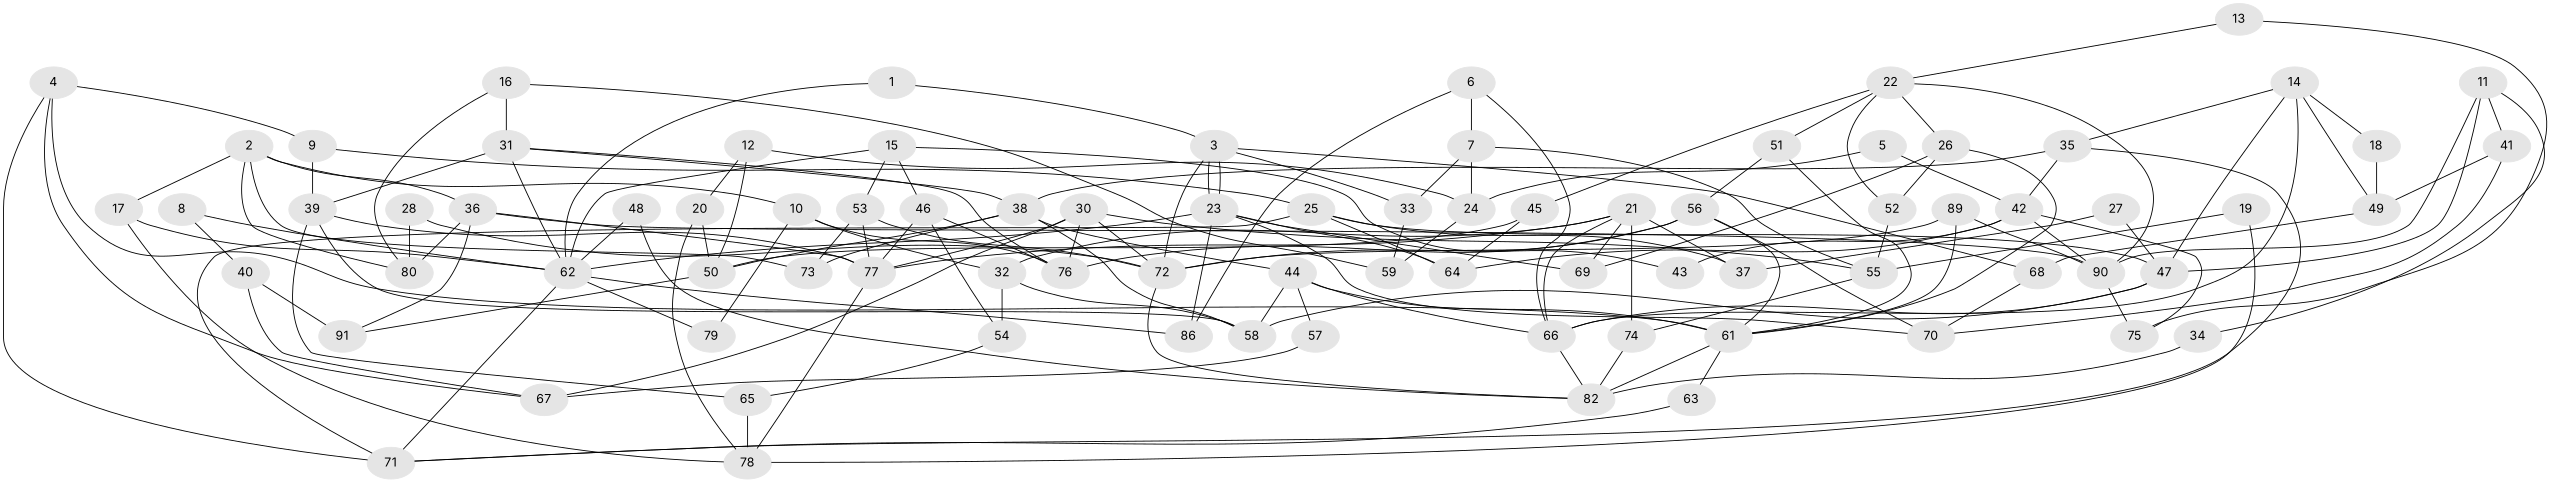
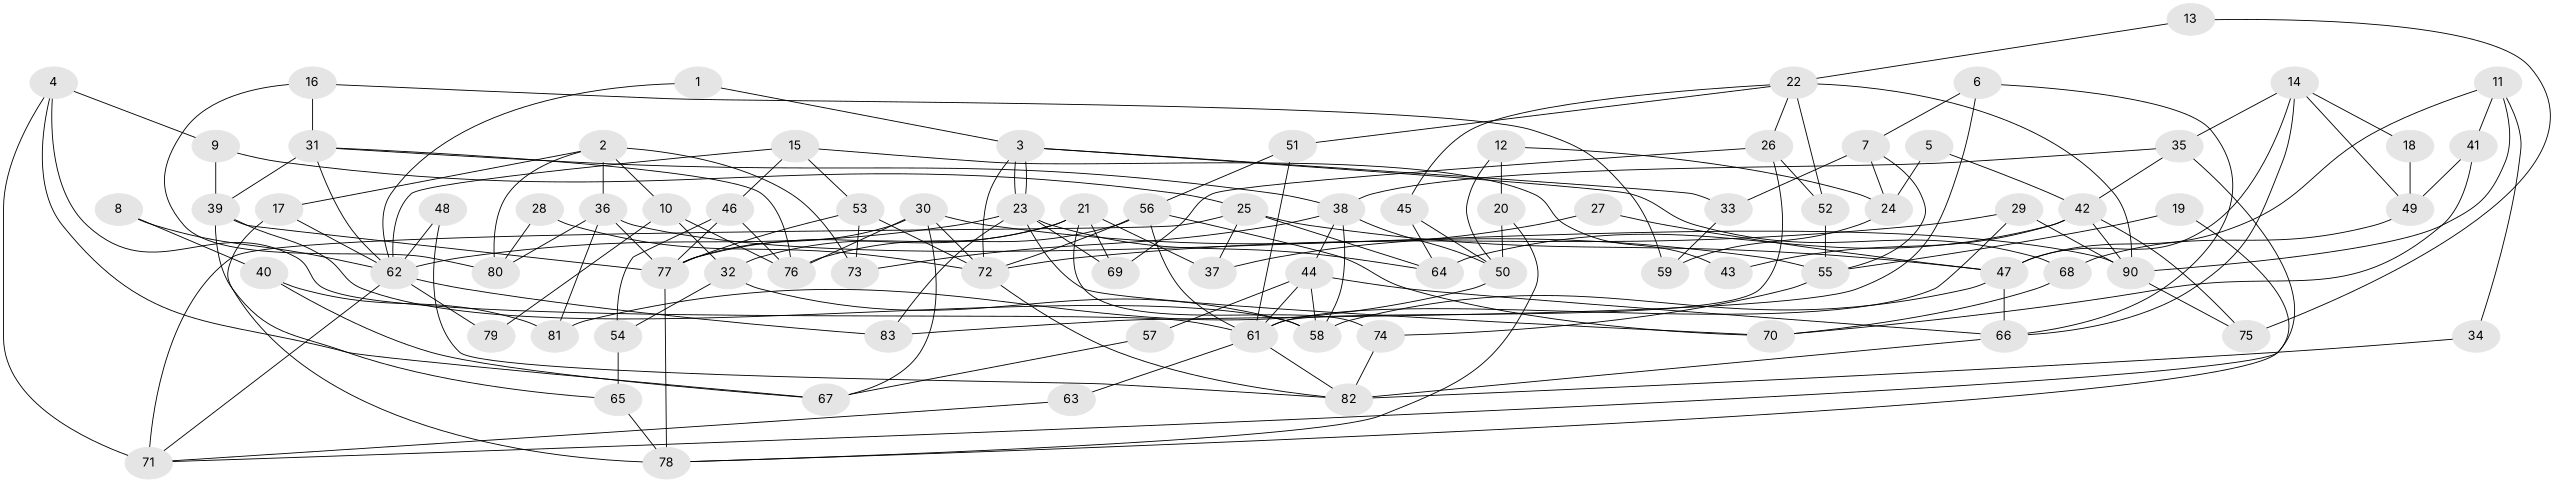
(1956, 210) -> (2019, 210)
(1546, 273) -> none
(343, 336) -> (555, 336)
(1189, 336) -> (888, 336)
